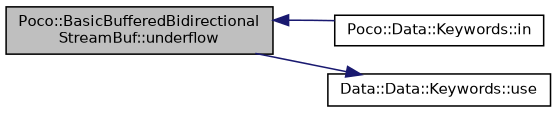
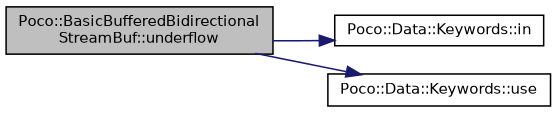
(312, 20) -> (296, 41)
(439, 90) -> (439, 90)
